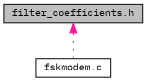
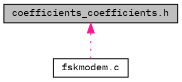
(73, 14) -> (91, 14)
